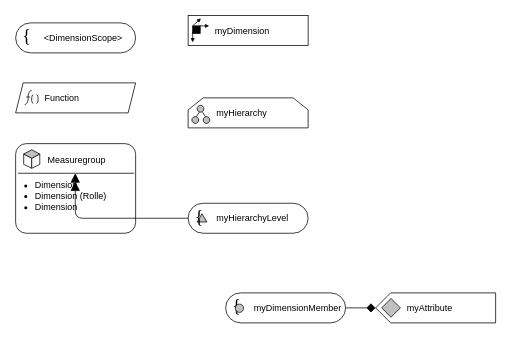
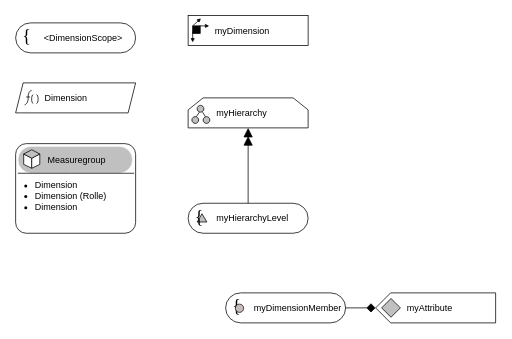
(64, 98) -> (65, 98)
(75, 160) -> (75, 160)
(121, 218) -> (248, 146)
